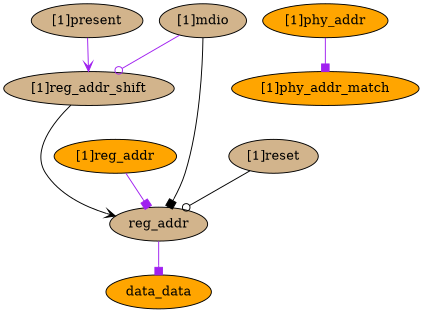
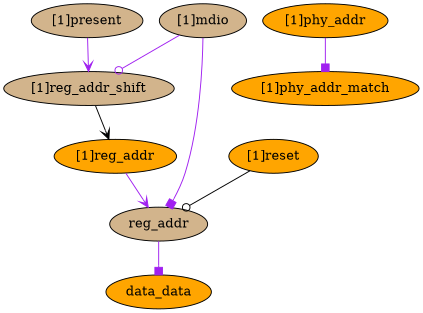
(197, 120) -> (197, 120)
(274, 156) -> (274, 156)
(45, 171) -> (100, 118)
(134, 186) -> (134, 186)
